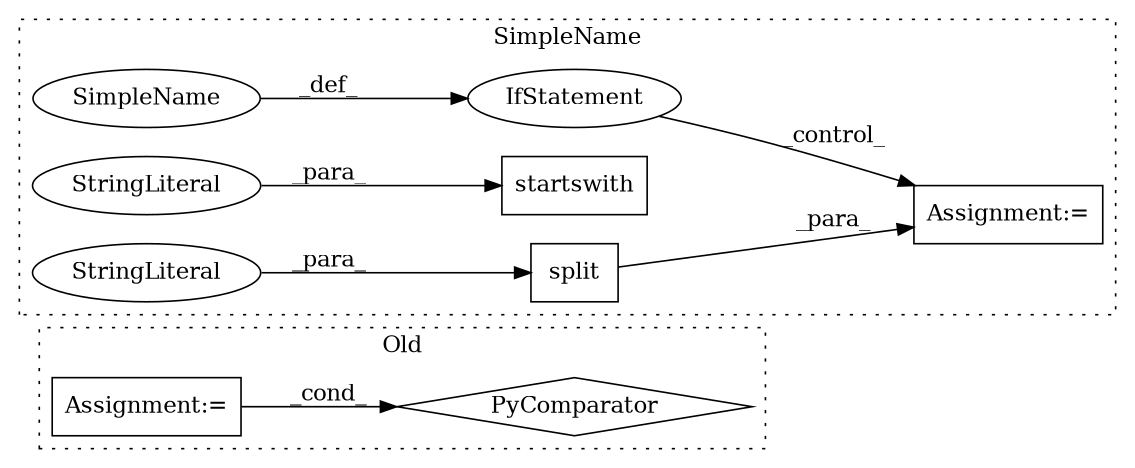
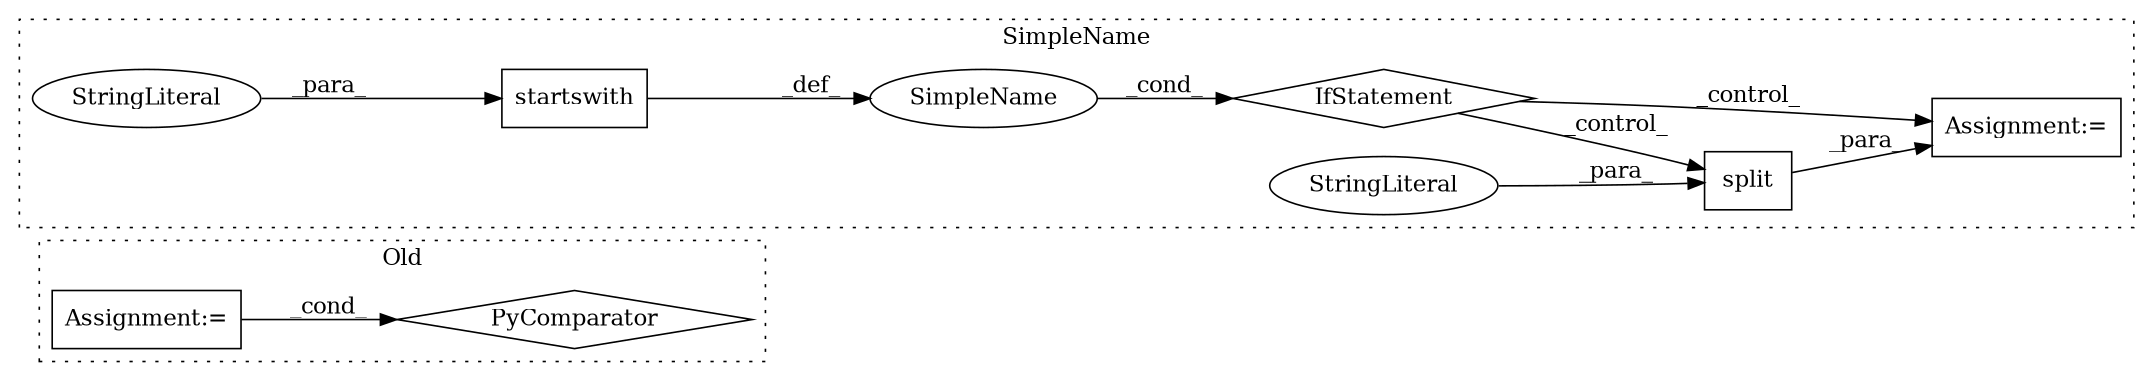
(329, 86) -> (1165, 86)
(575, 98) -> (1384, 98)
none -> (751, 98)
none -> (1573, 138)
